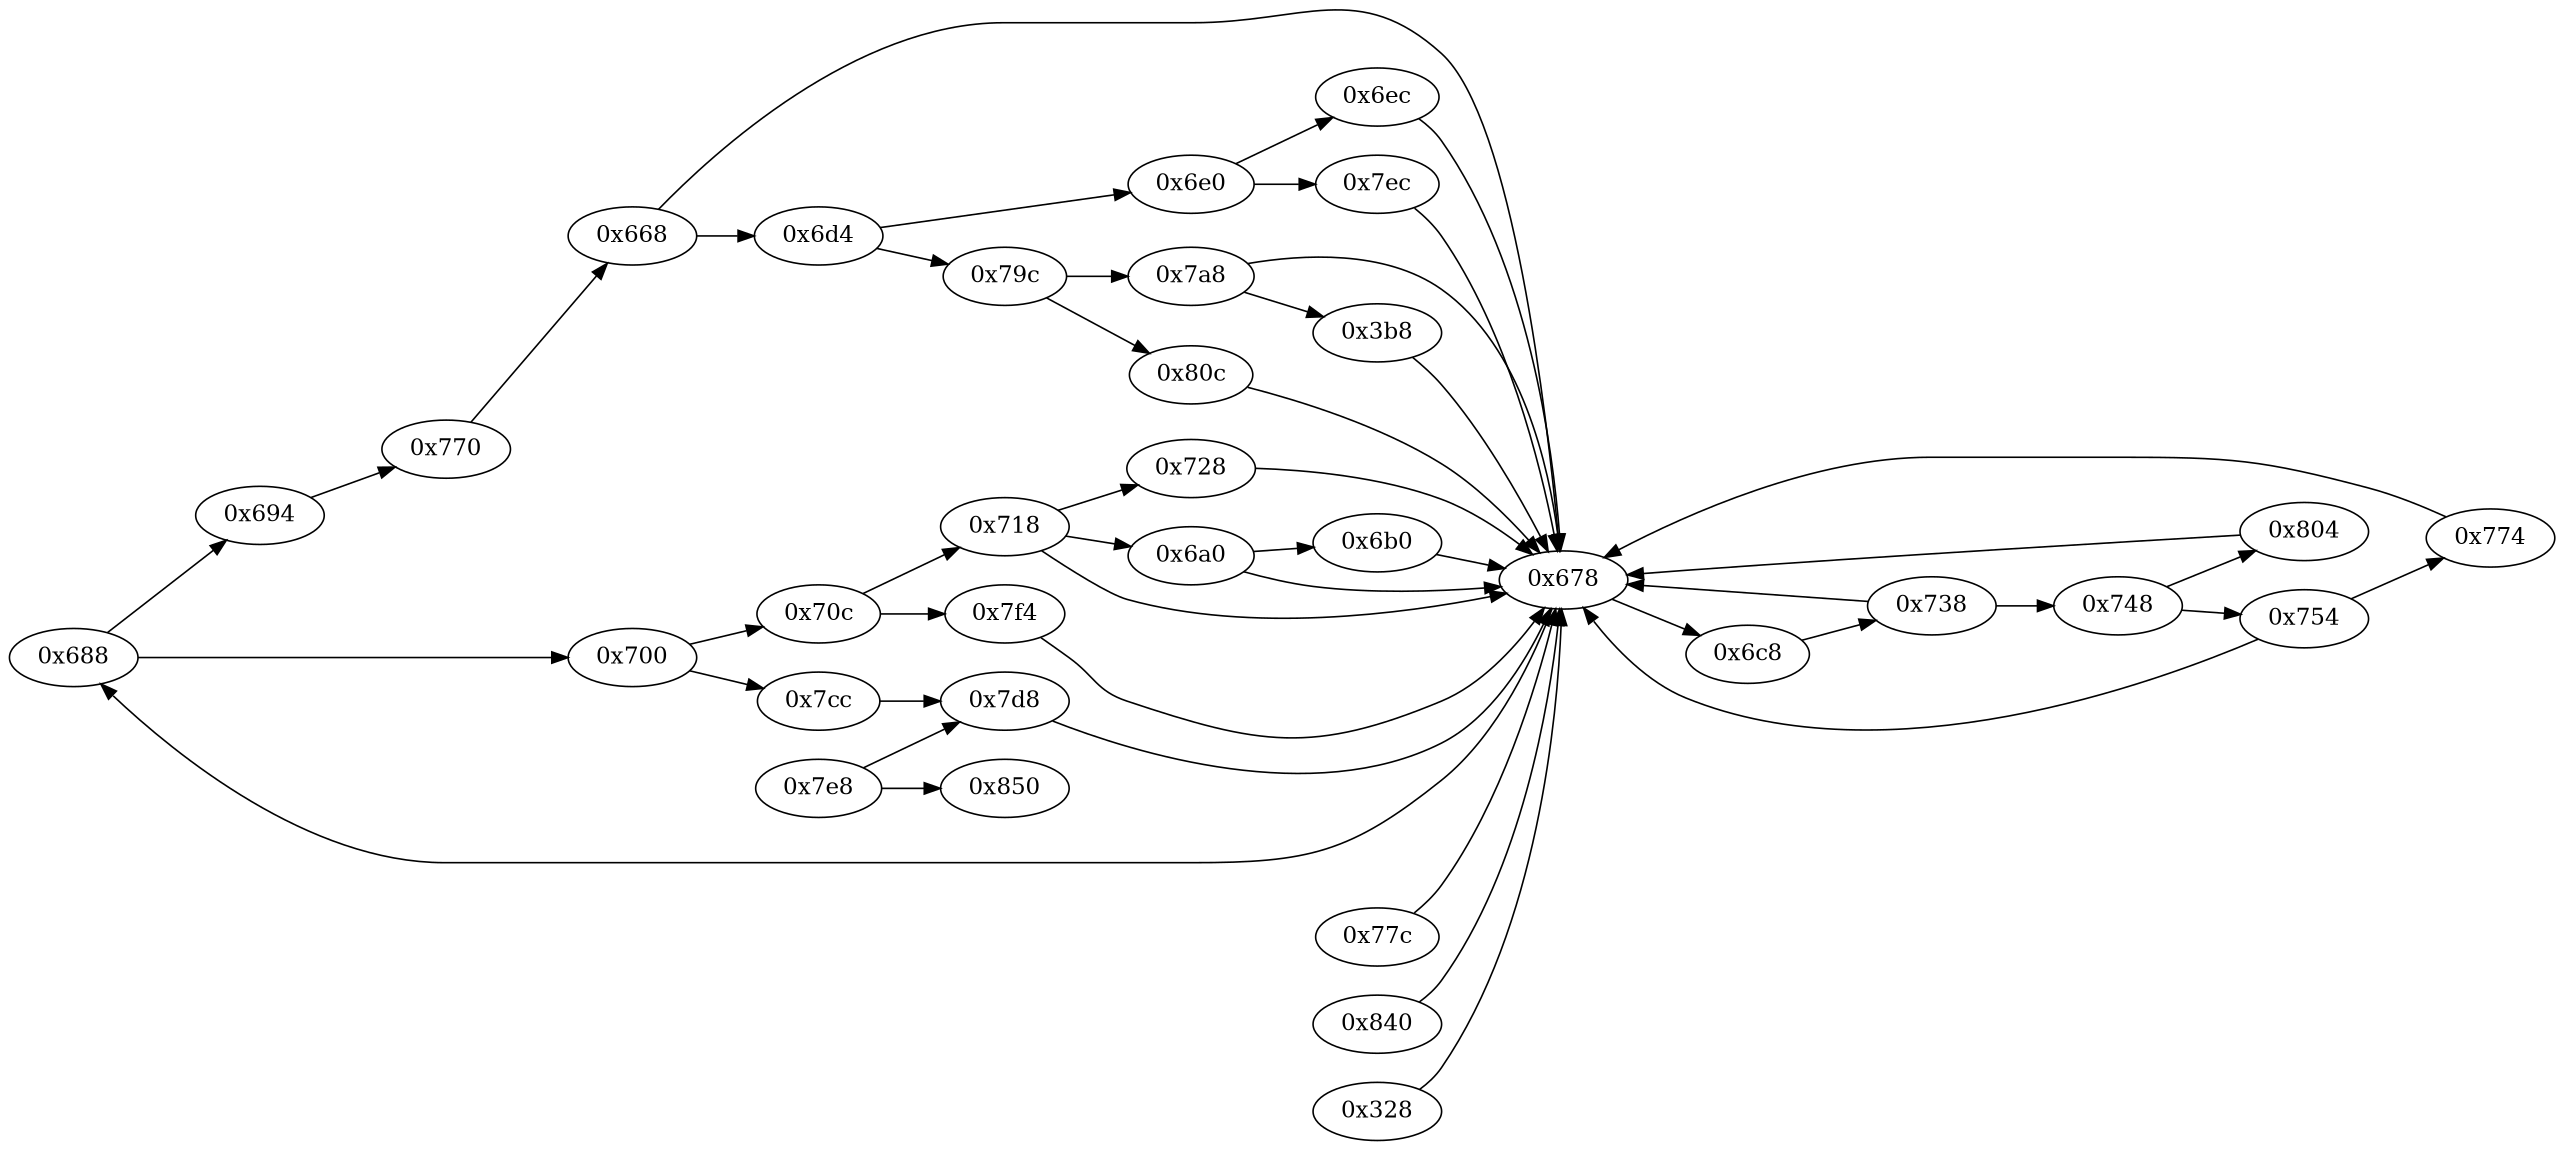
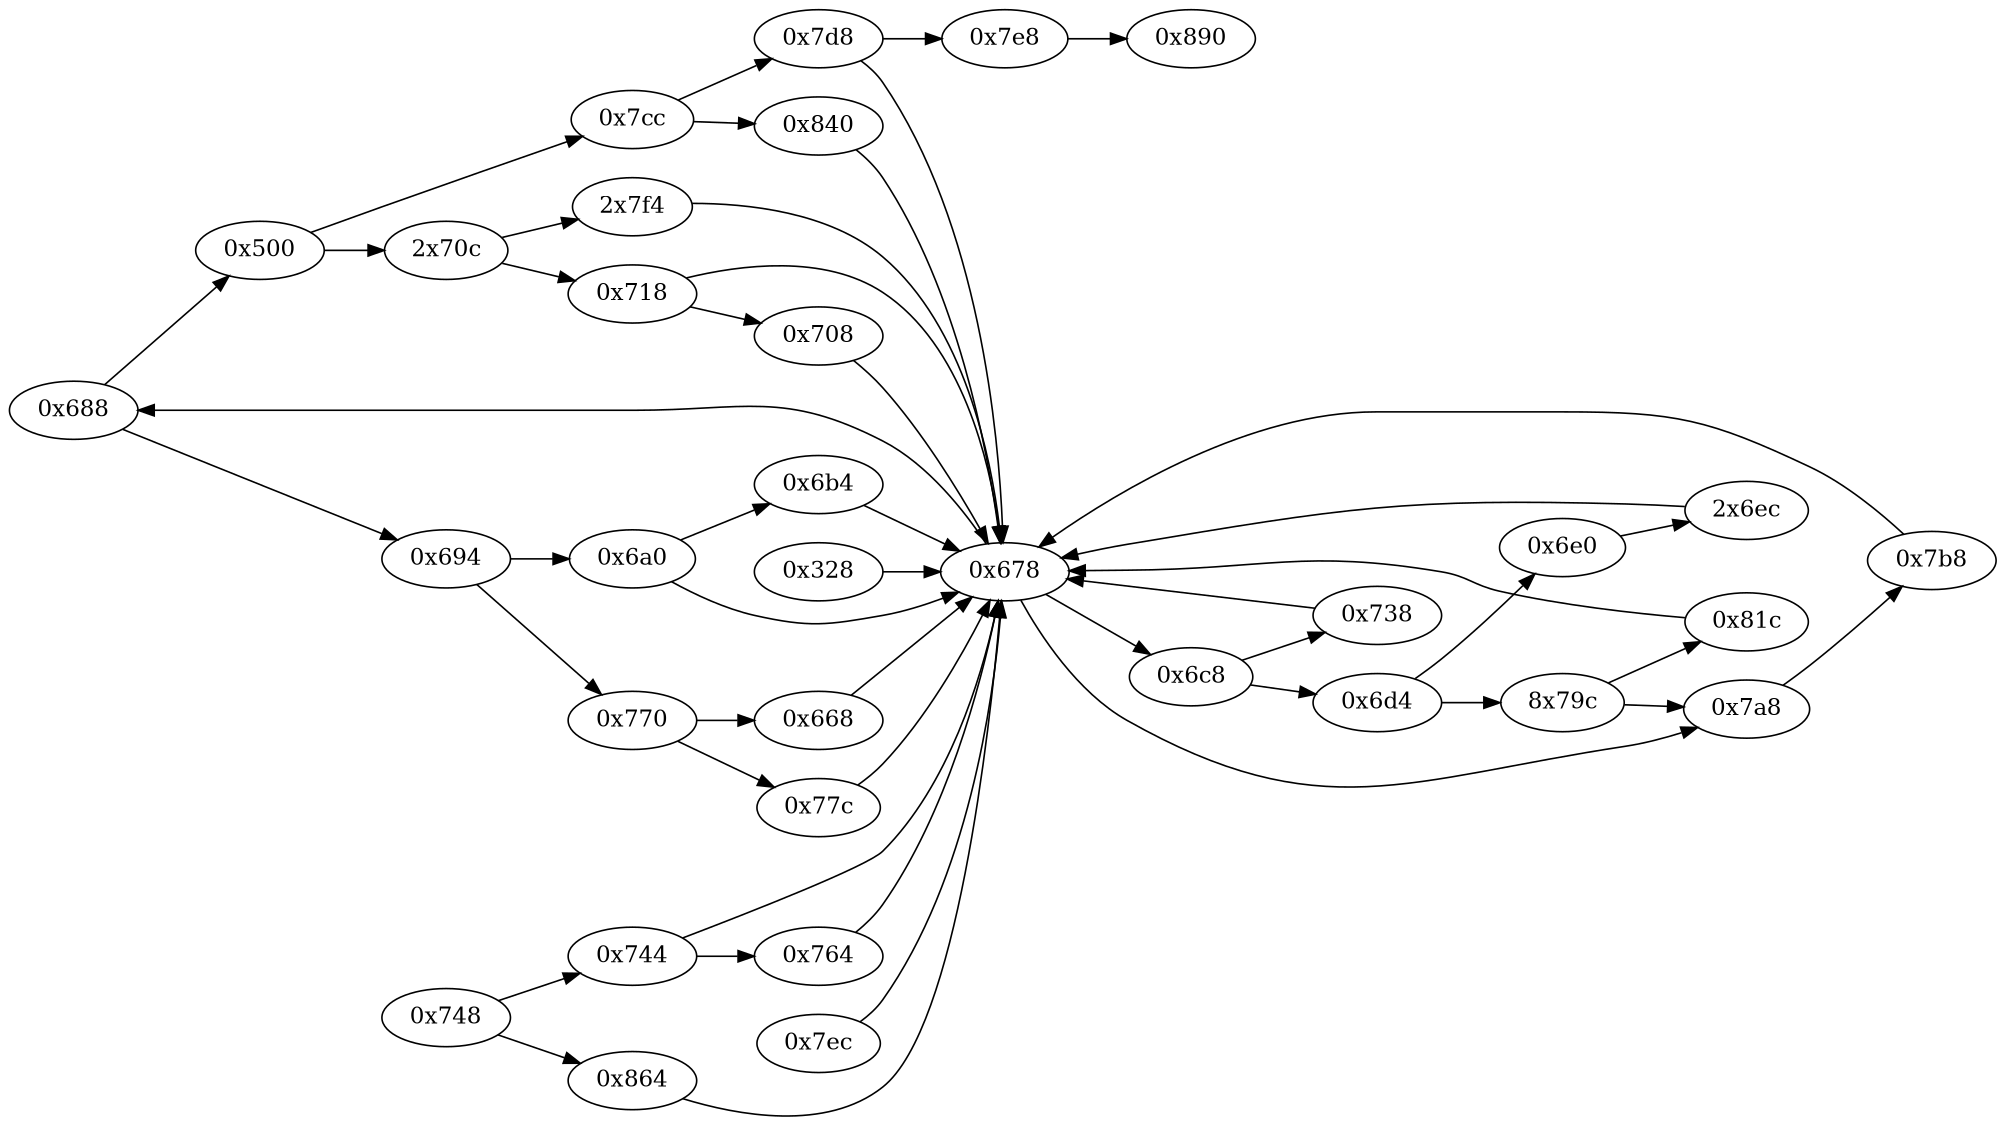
(1377, 97) -> (1747, 510)
none -> (716, 122)
(1277, 184) -> none
(717, 236) -> (1275, 688)
(1005, 276) -> (1563, 703)
(1471, 315) -> (1320, 785)
(1377, 333) -> (1932, 561)
(1191, 375) -> (1747, 622)
(1191, 469) -> (819, 336)
(2304, 532) -> (632, 1081)
(2491, 538) -> (819, 956)
(1090, 540) -> (532, 559)
(1377, 543) -> (819, 485)
(2016, 606) -> none
(819, 614) -> (446, 250)
(1005, 614) -> (632, 207)
(2304, 619) -> (632, 956)
(632, 658) -> (260, 250)
(904, 748) -> (904, 39)
none -> (719, 761)
(1005, 788) -> (1191, 39)
